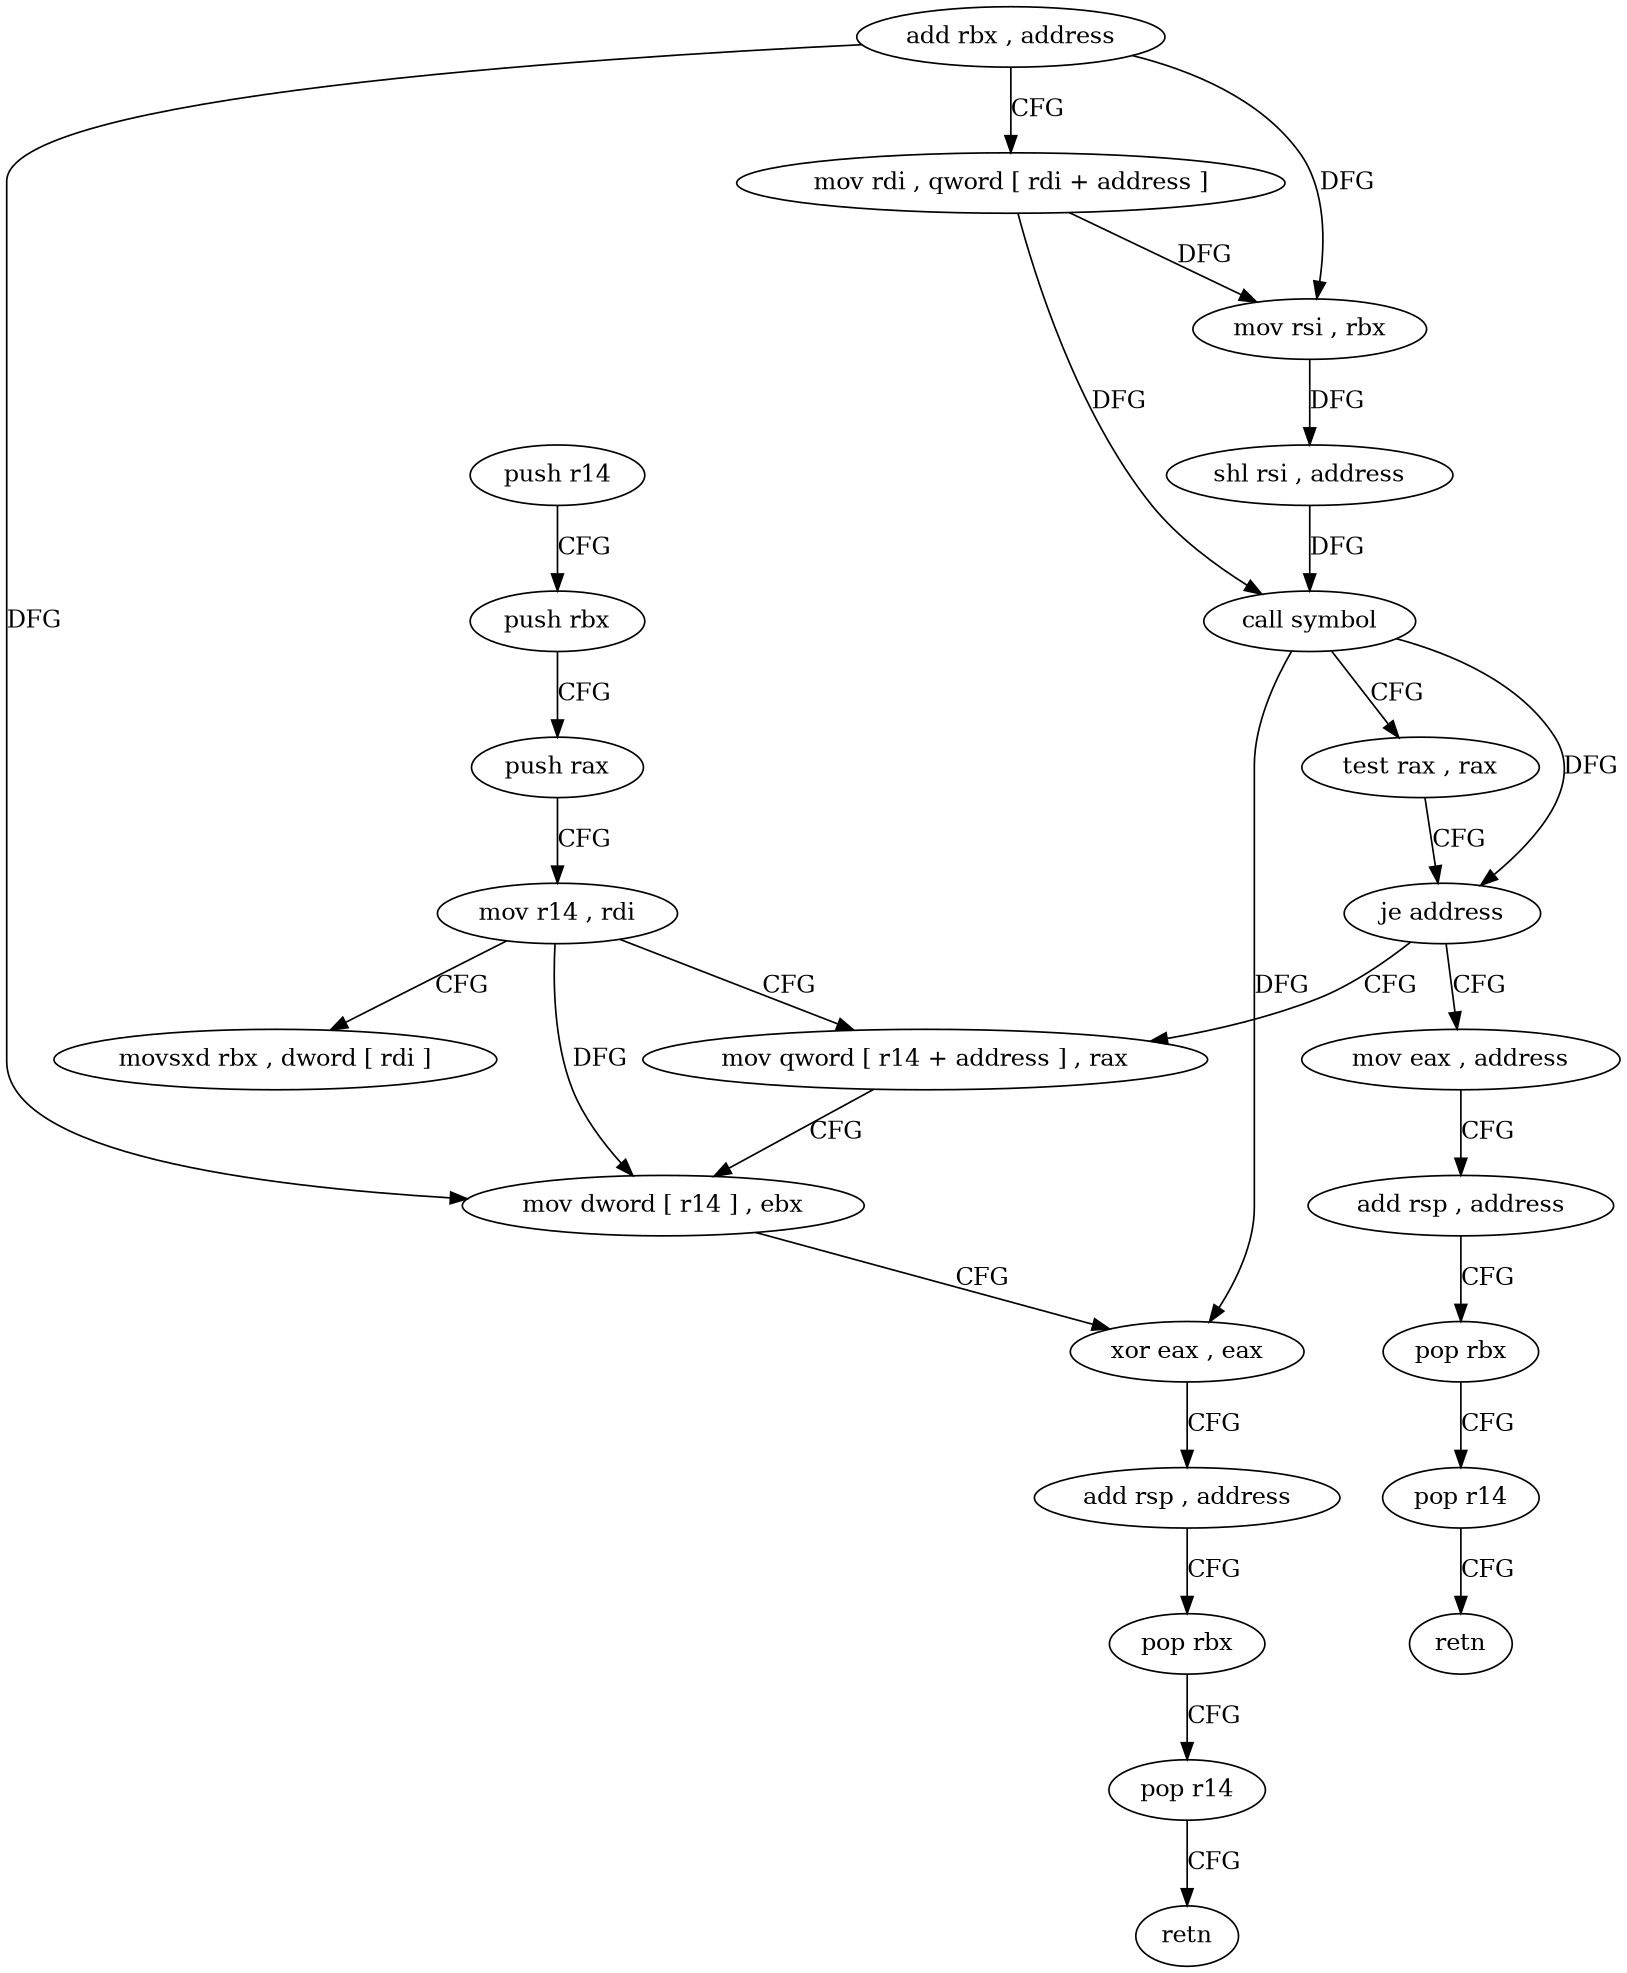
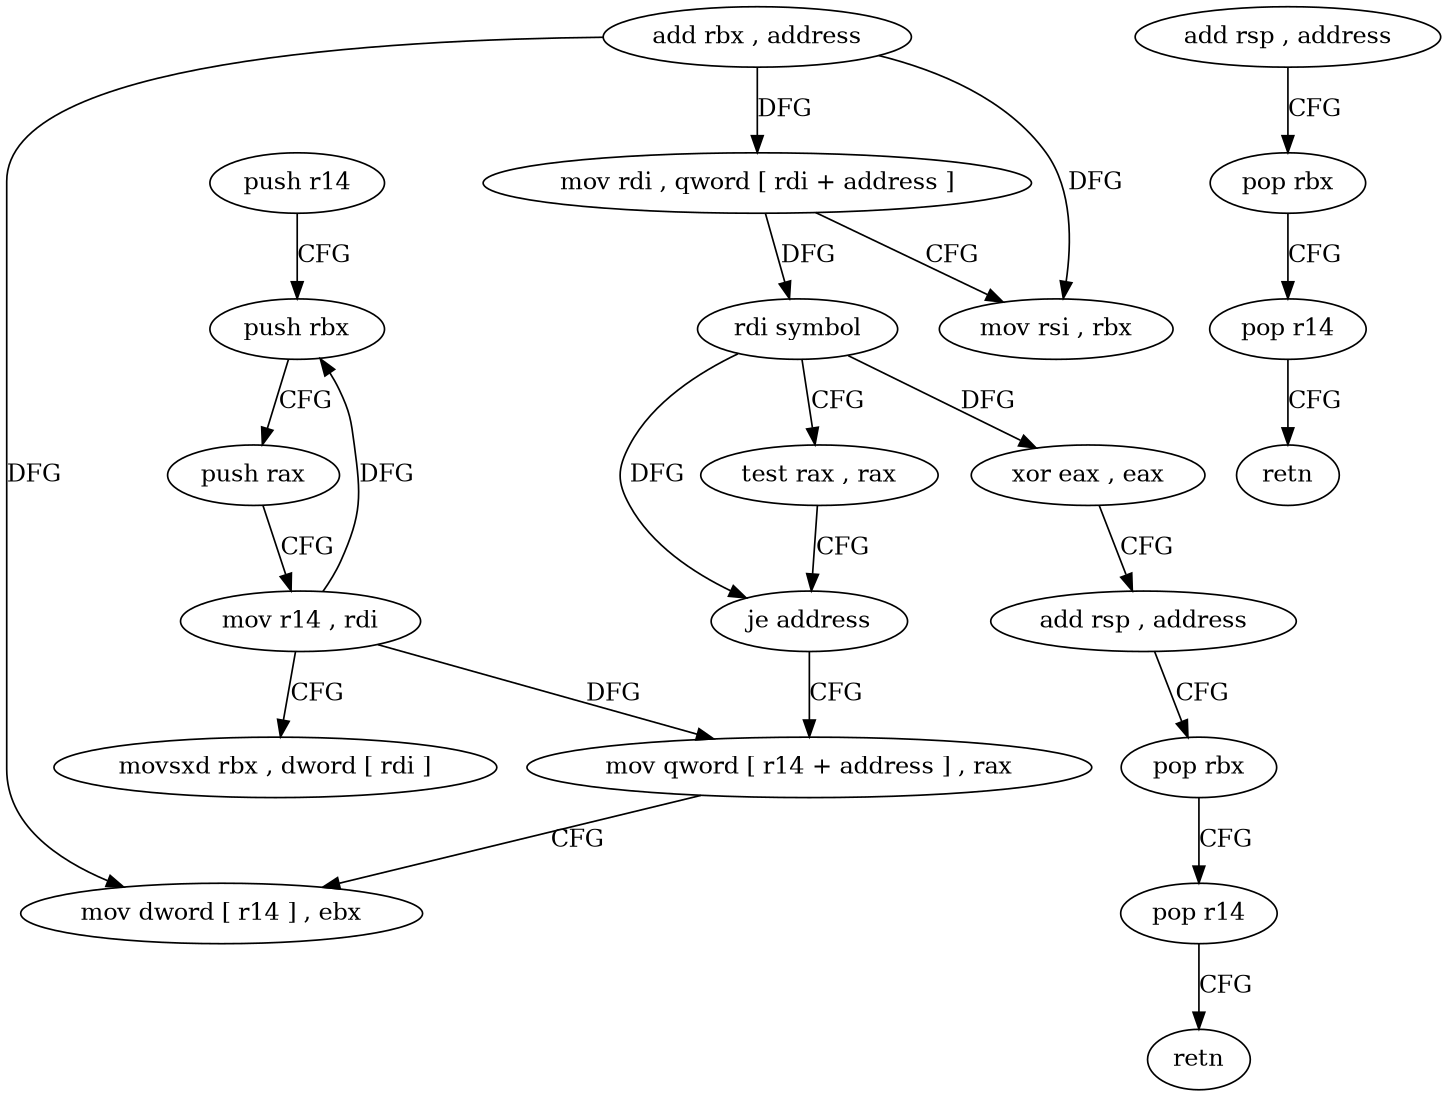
(1038, 110) -> (785, 110)
(1205, 256) -> (952, 256)
(1310, 475) -> none
(1310, 621) -> (798, 329)
(789, 987) -> (614, 694)
(1461, 1060) -> none
(564, 1061) -> (358, 484)
(924, 1278) -> none
